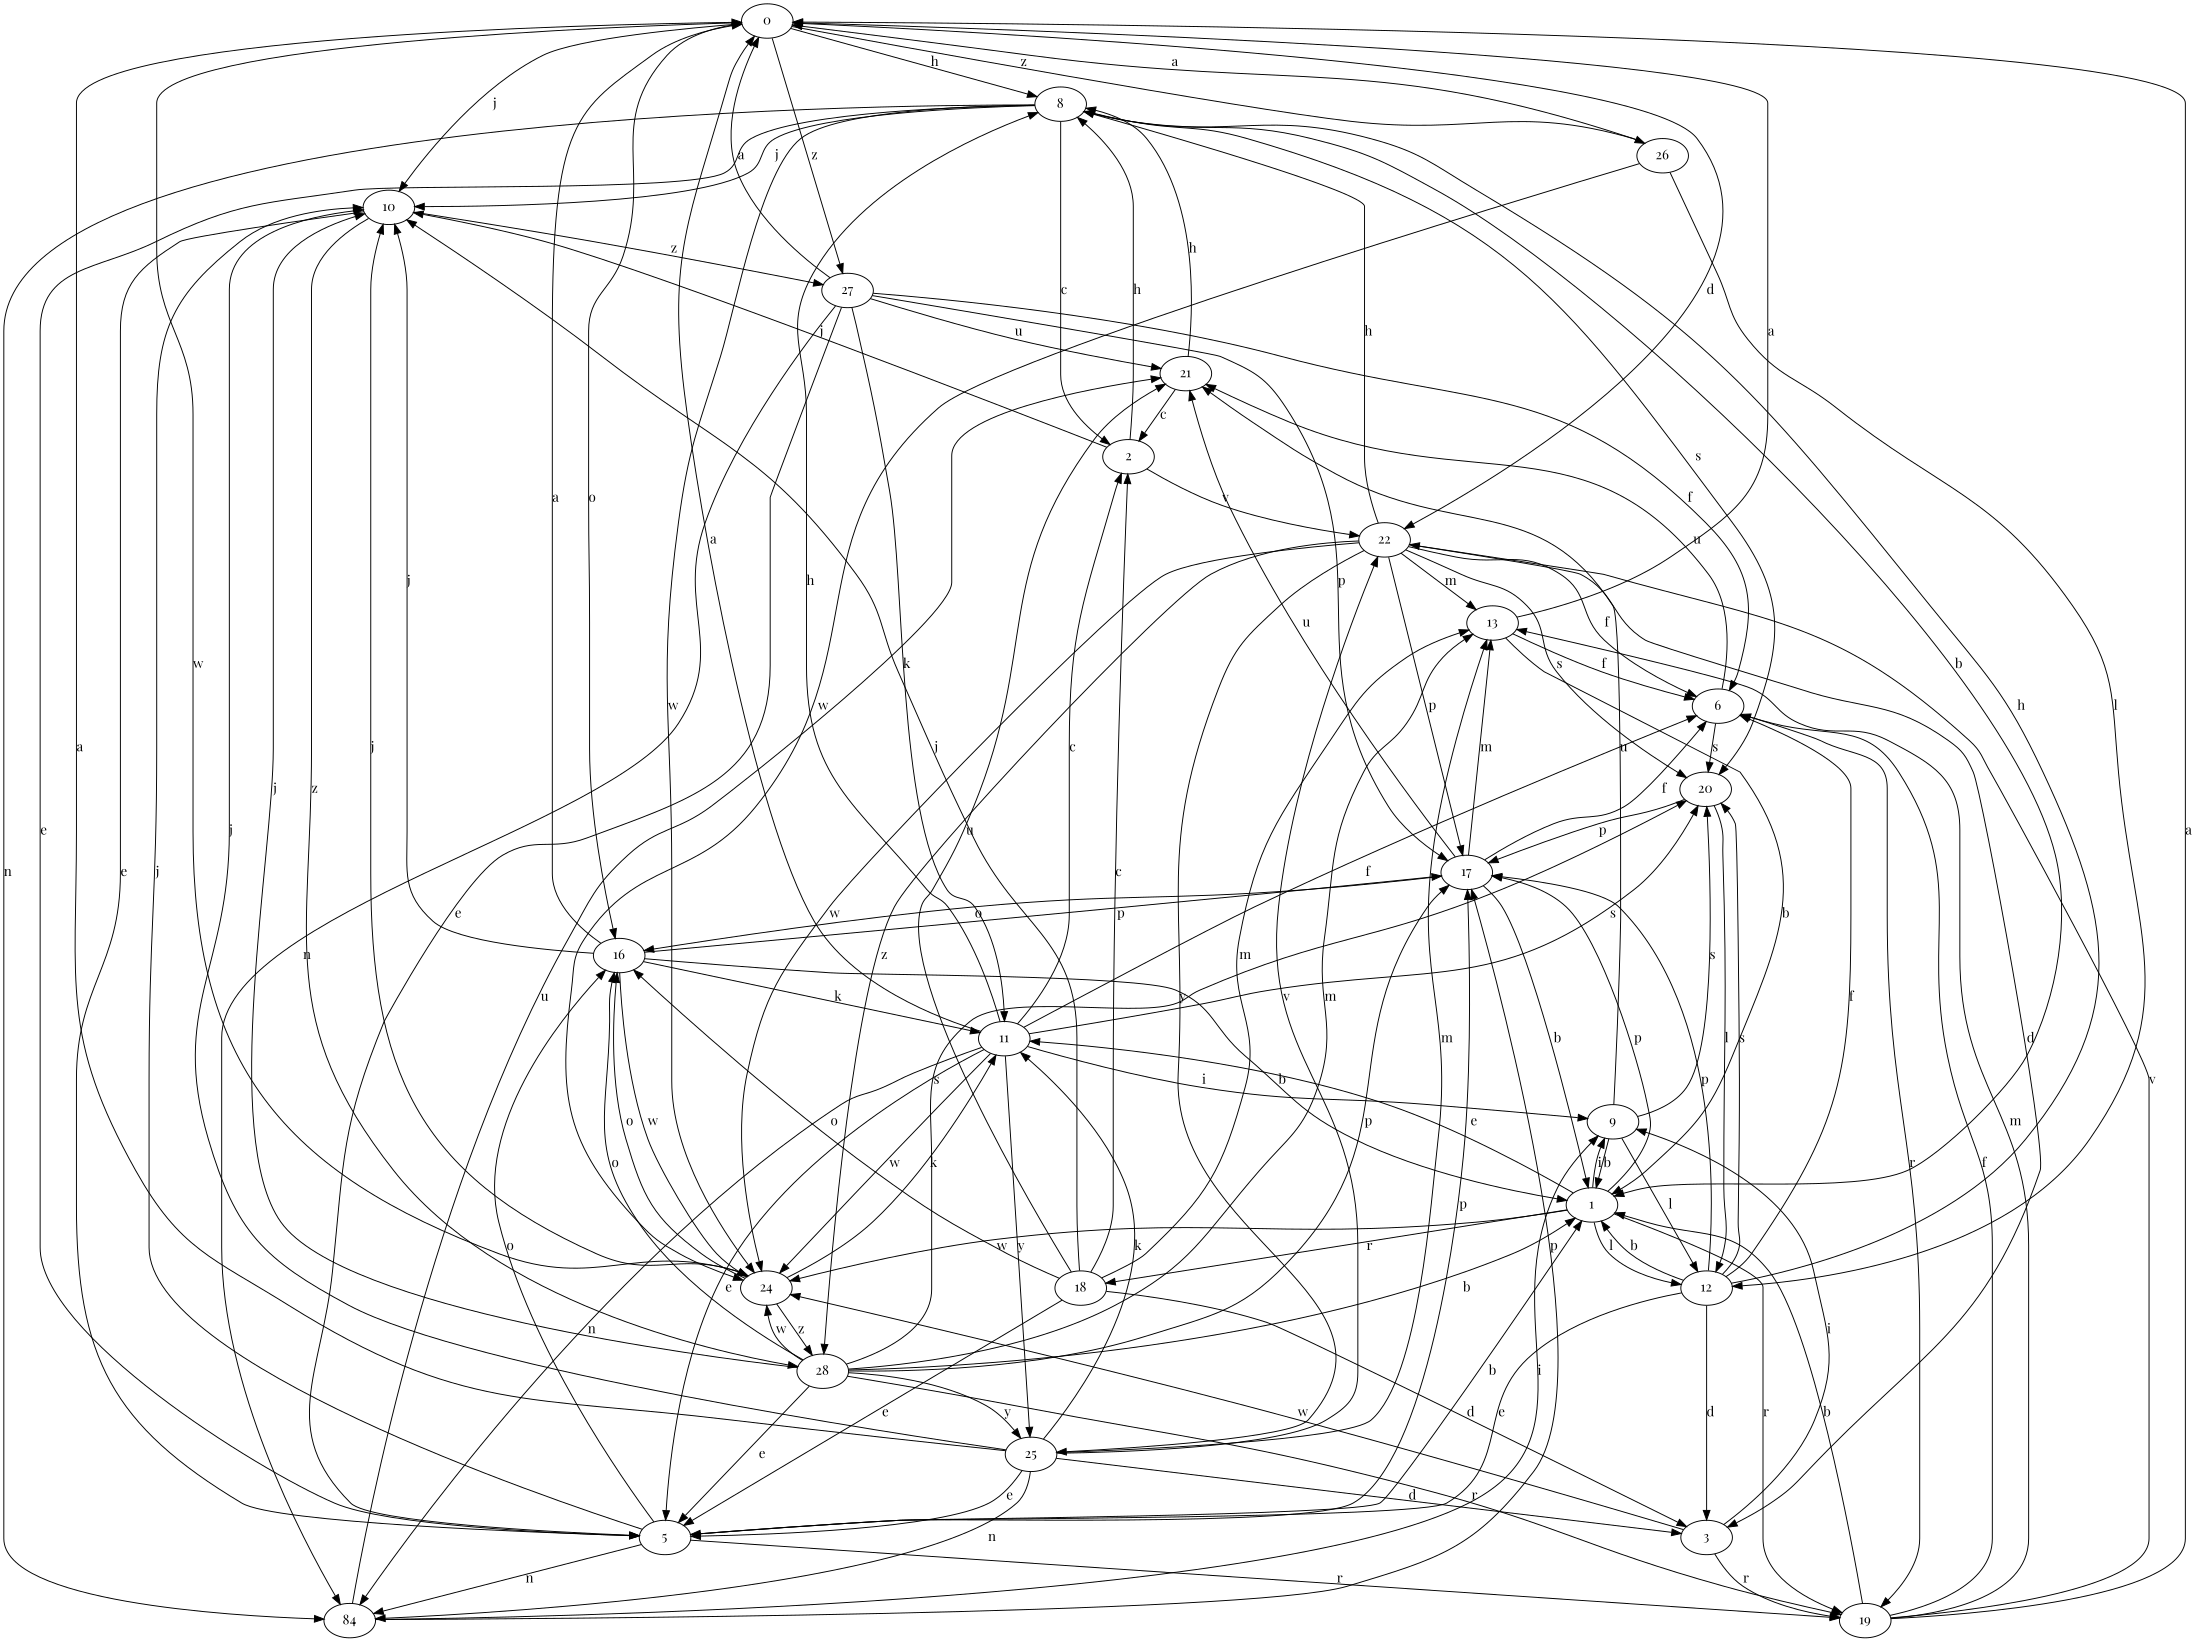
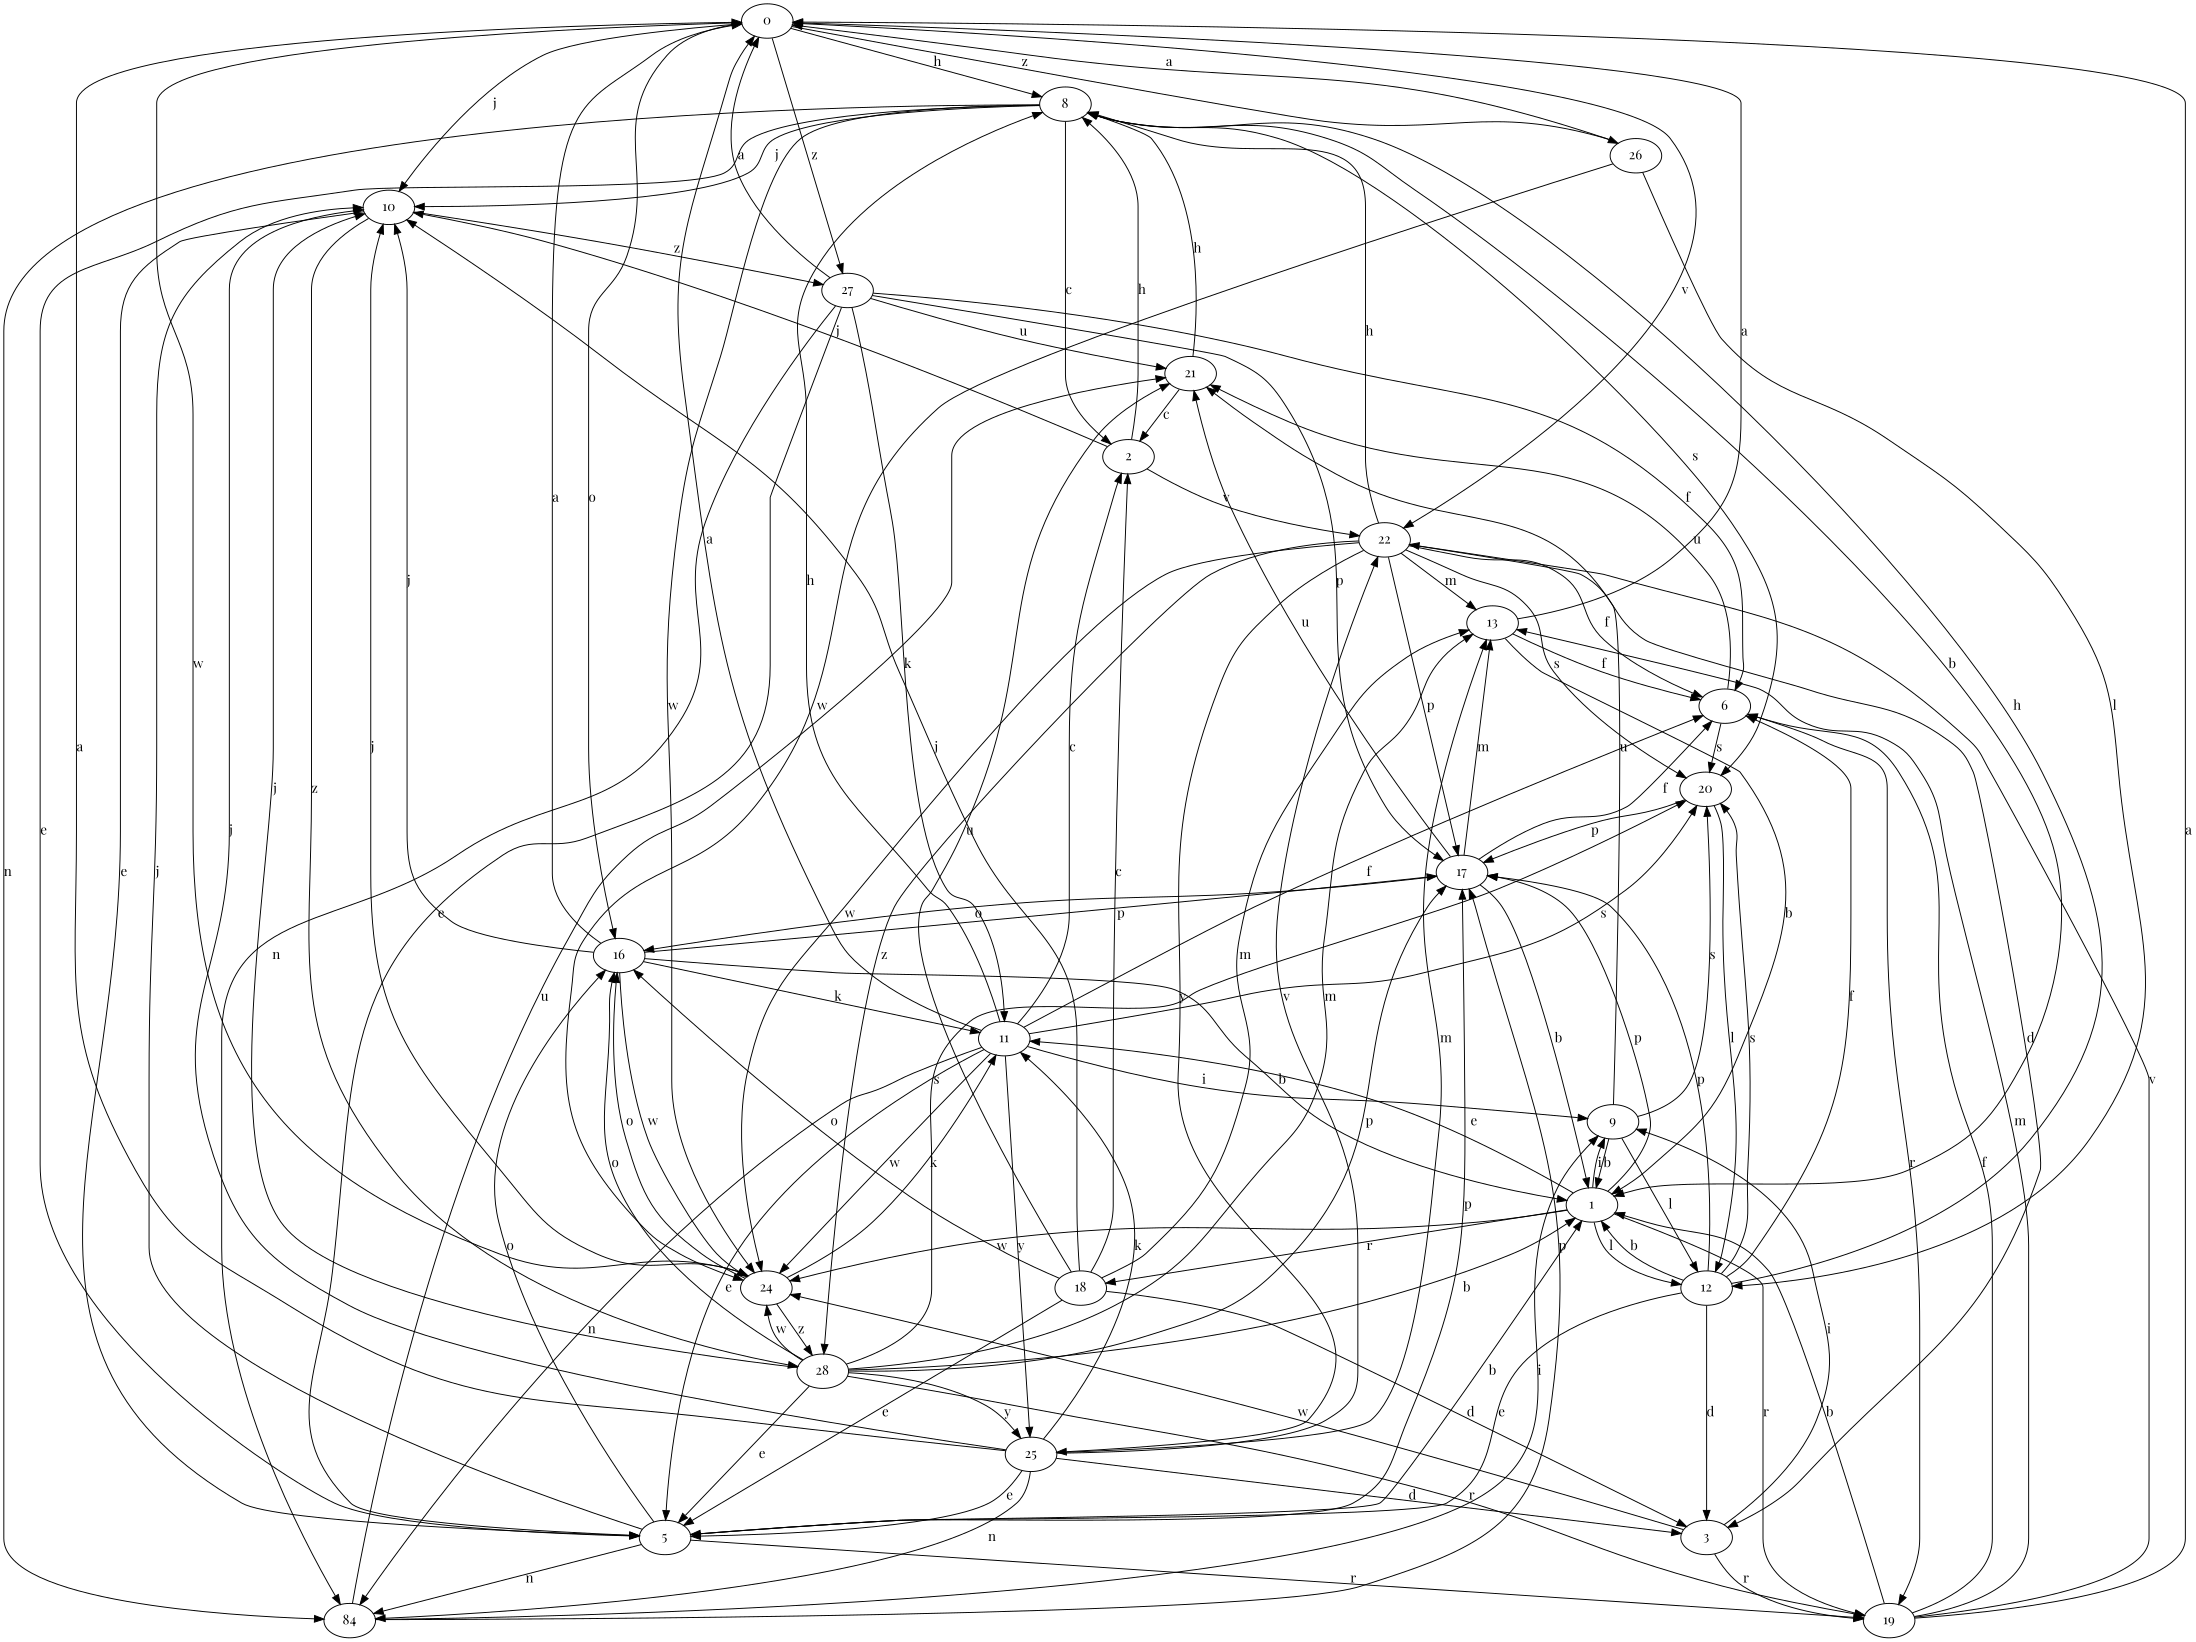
(1711, 290) -> (1685, 290)
